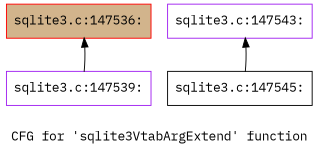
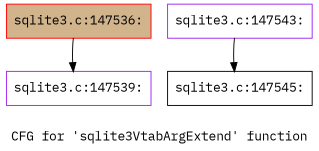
(85, 60) -> (73, 50)
(246, 60) -> (234, 50)
